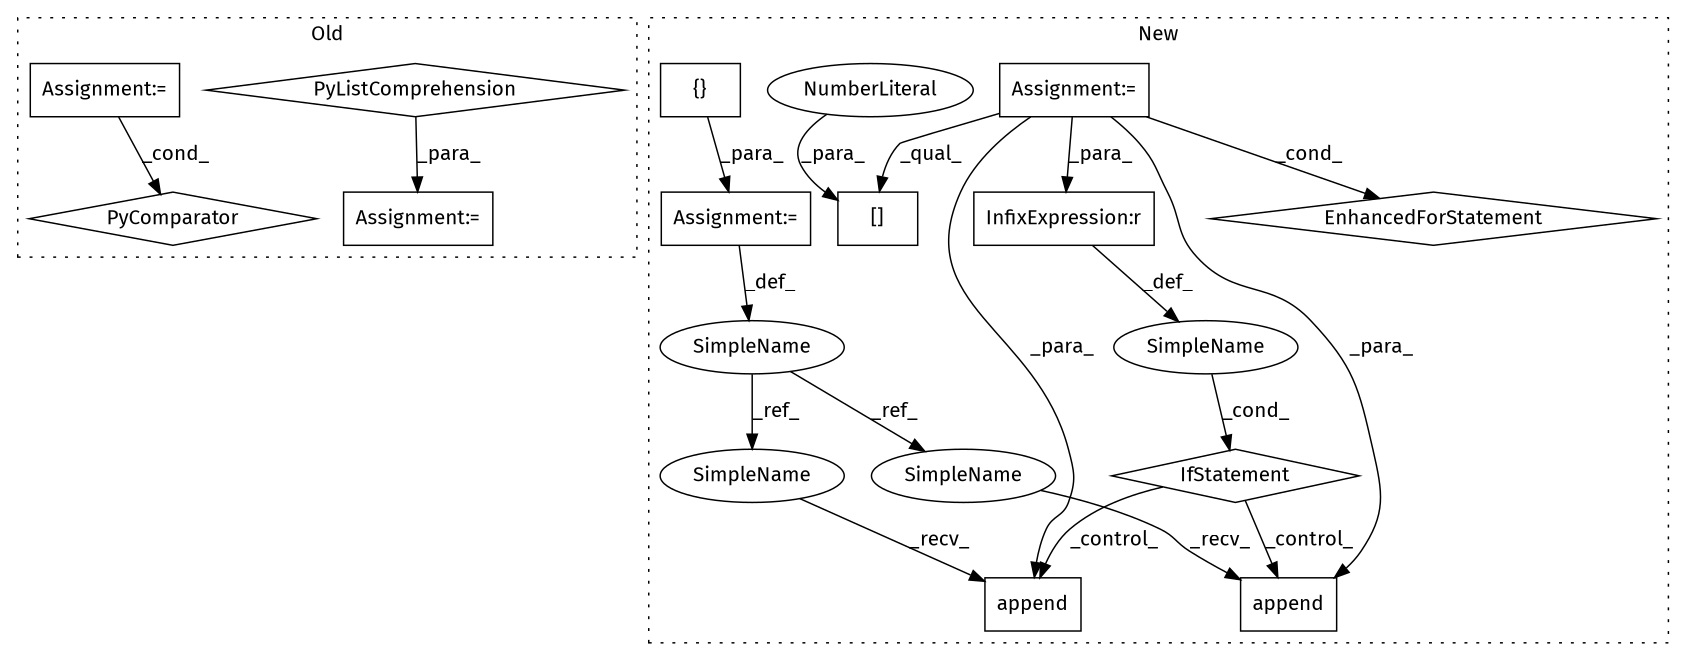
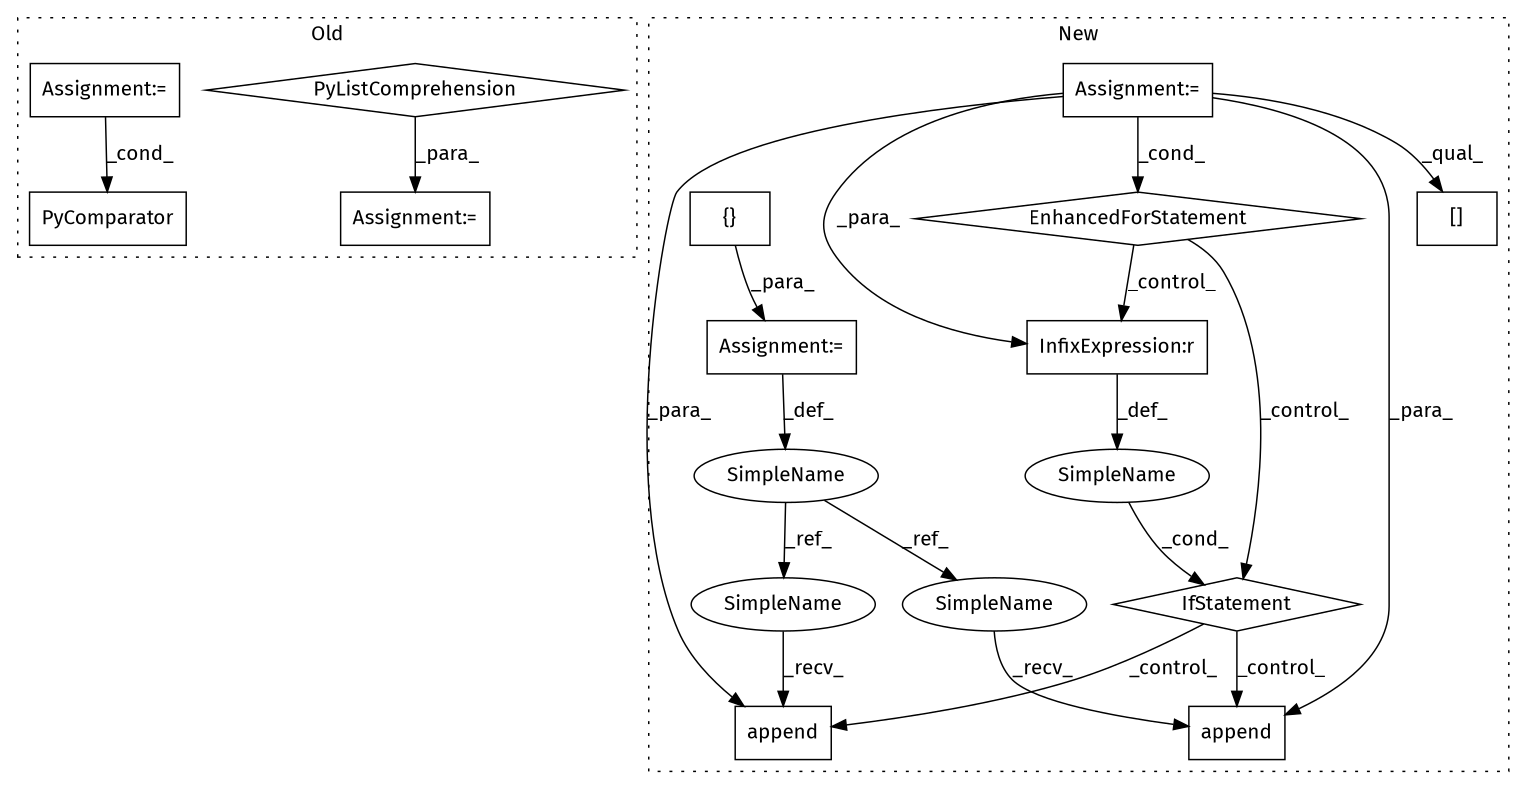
(870, 90) -> none
(173, 219) -> (108, 219)
none -> (1129, 275)
none -> (1259, 391)
